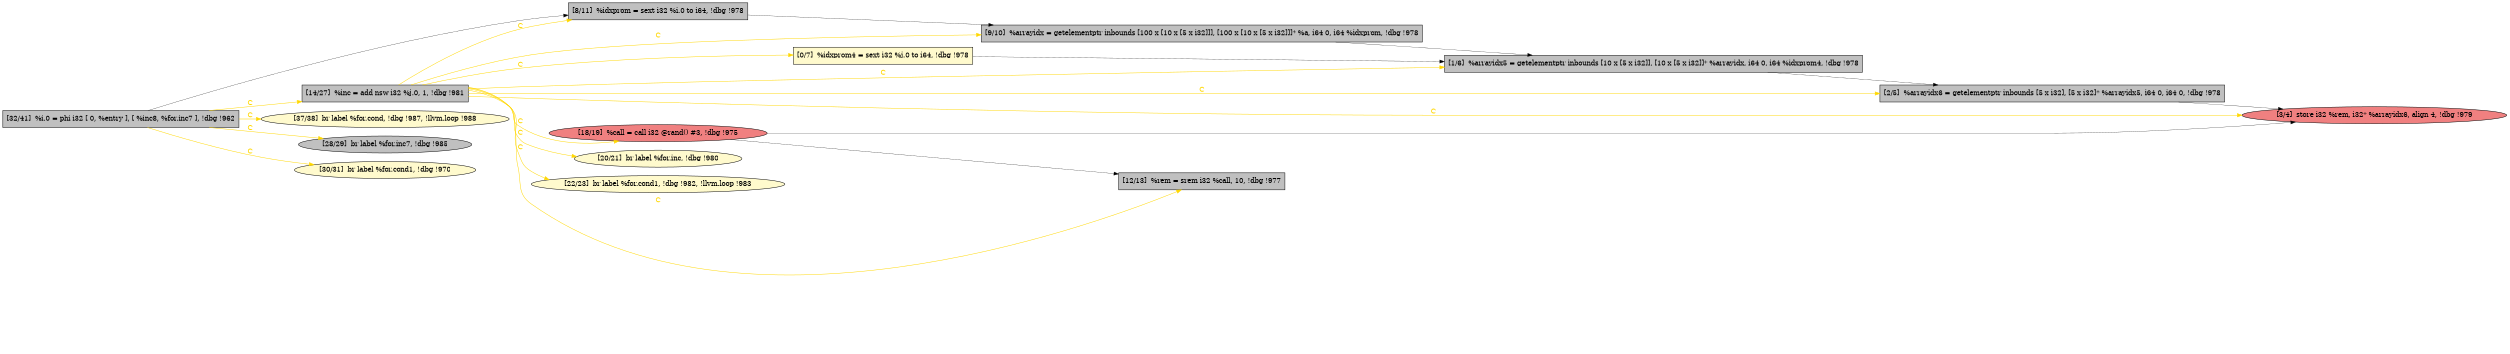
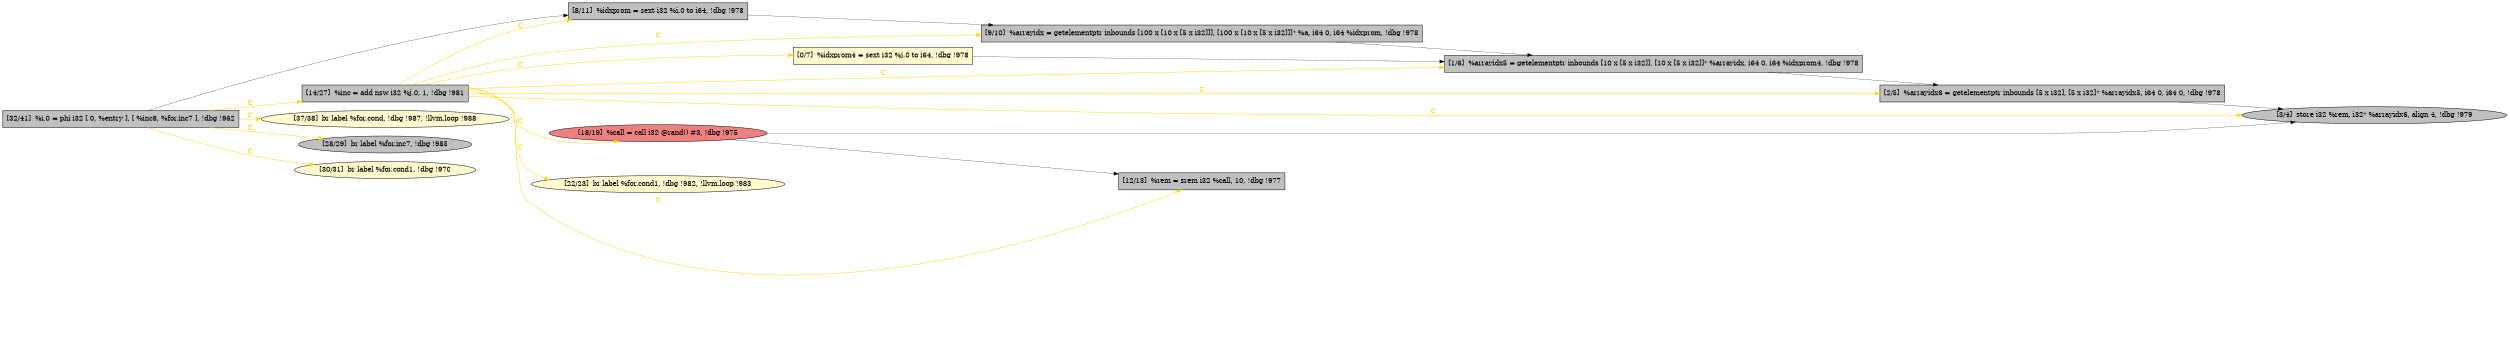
(2374, 115) -> (2374, 115)
(658, 159) -> none
